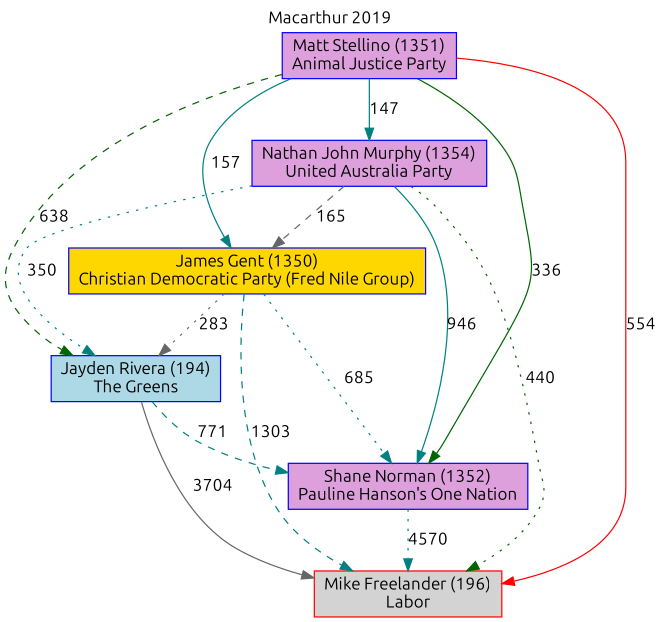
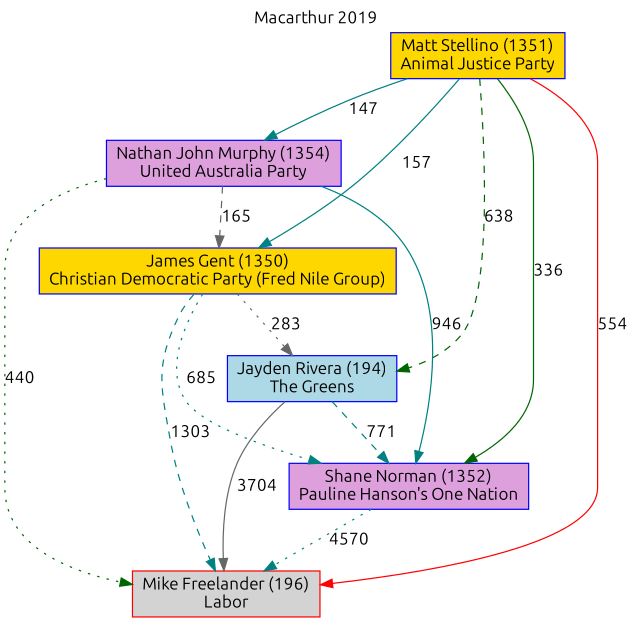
(369, 56) -> (478, 56)
(74, 227) -> none
